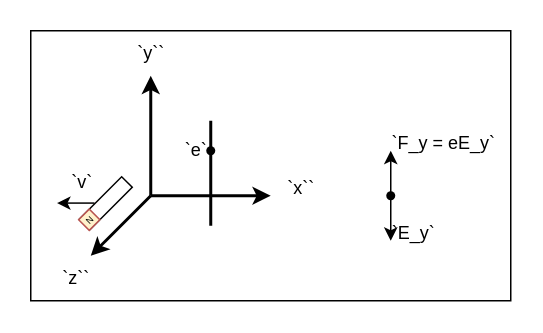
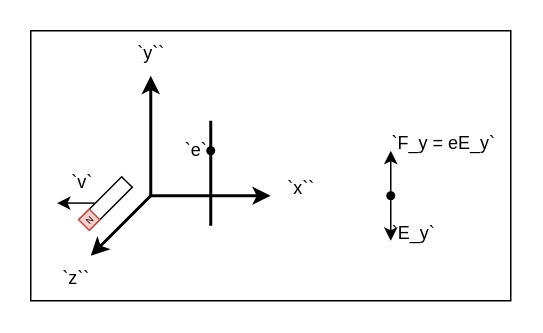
(89, 220) -> (89, 220)
